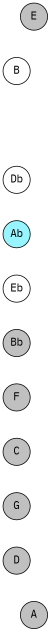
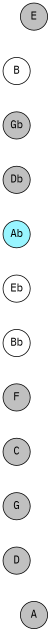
none -> (17, 125)
(17, 180) -> (17, 180)
(17, 343) -> (17, 343)
